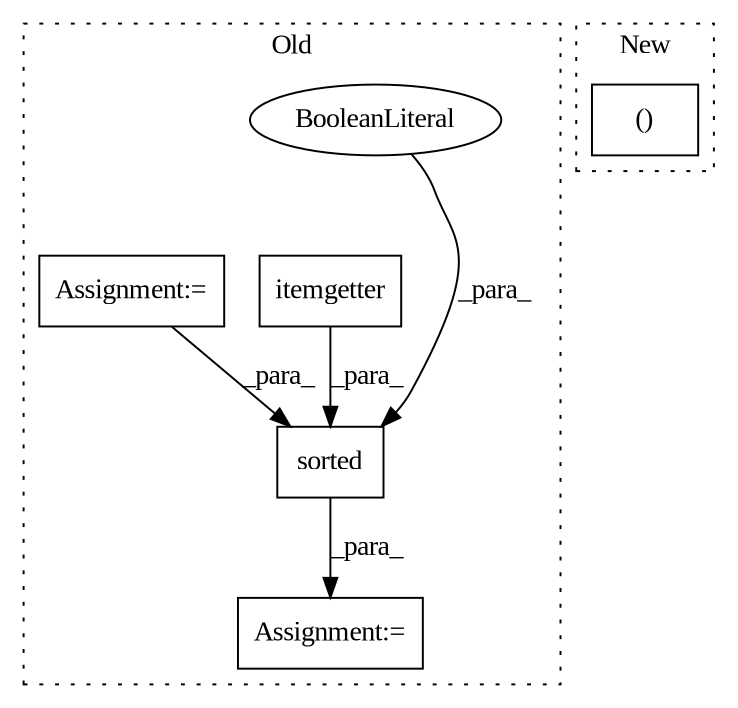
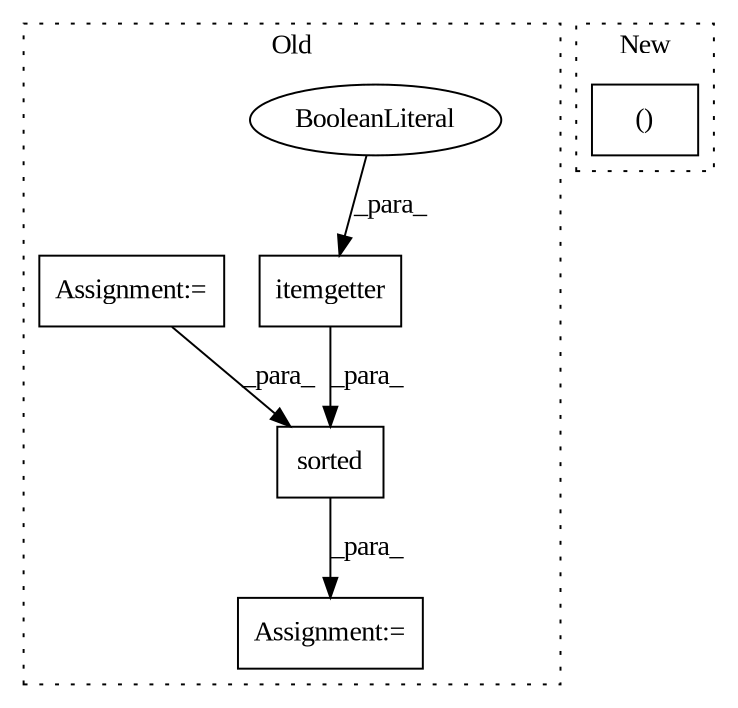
(456, 285) -> (356, 196)
